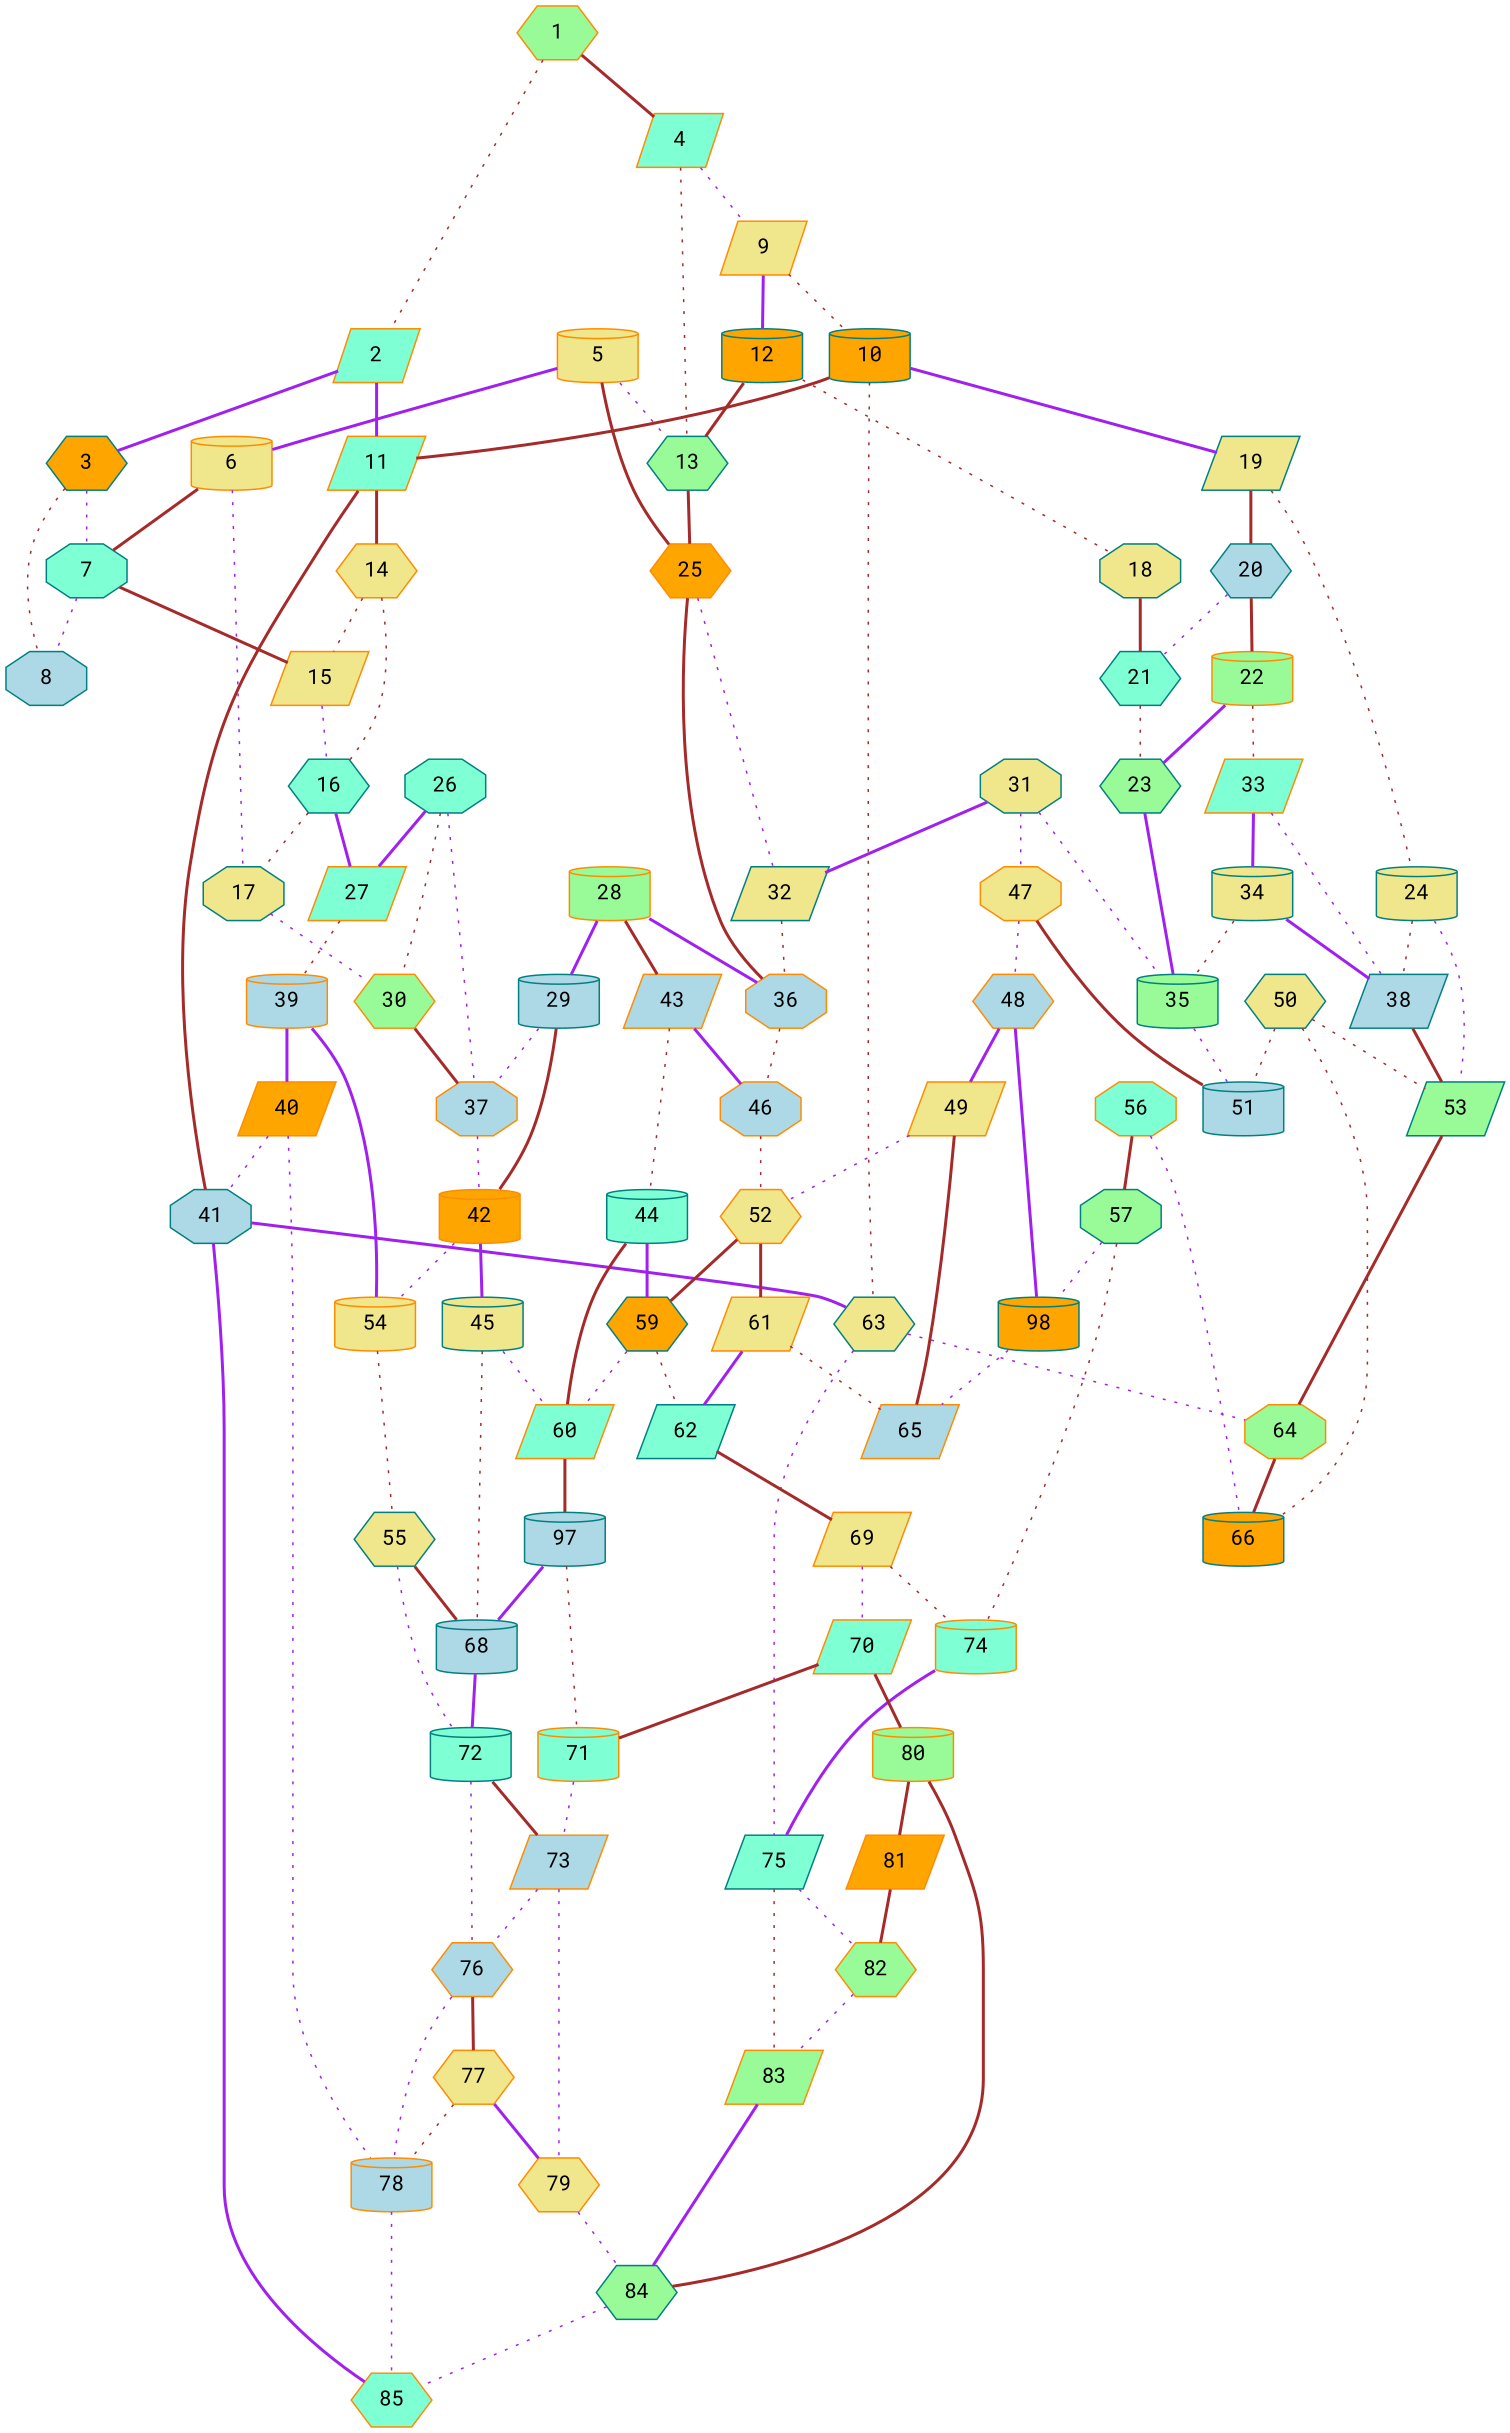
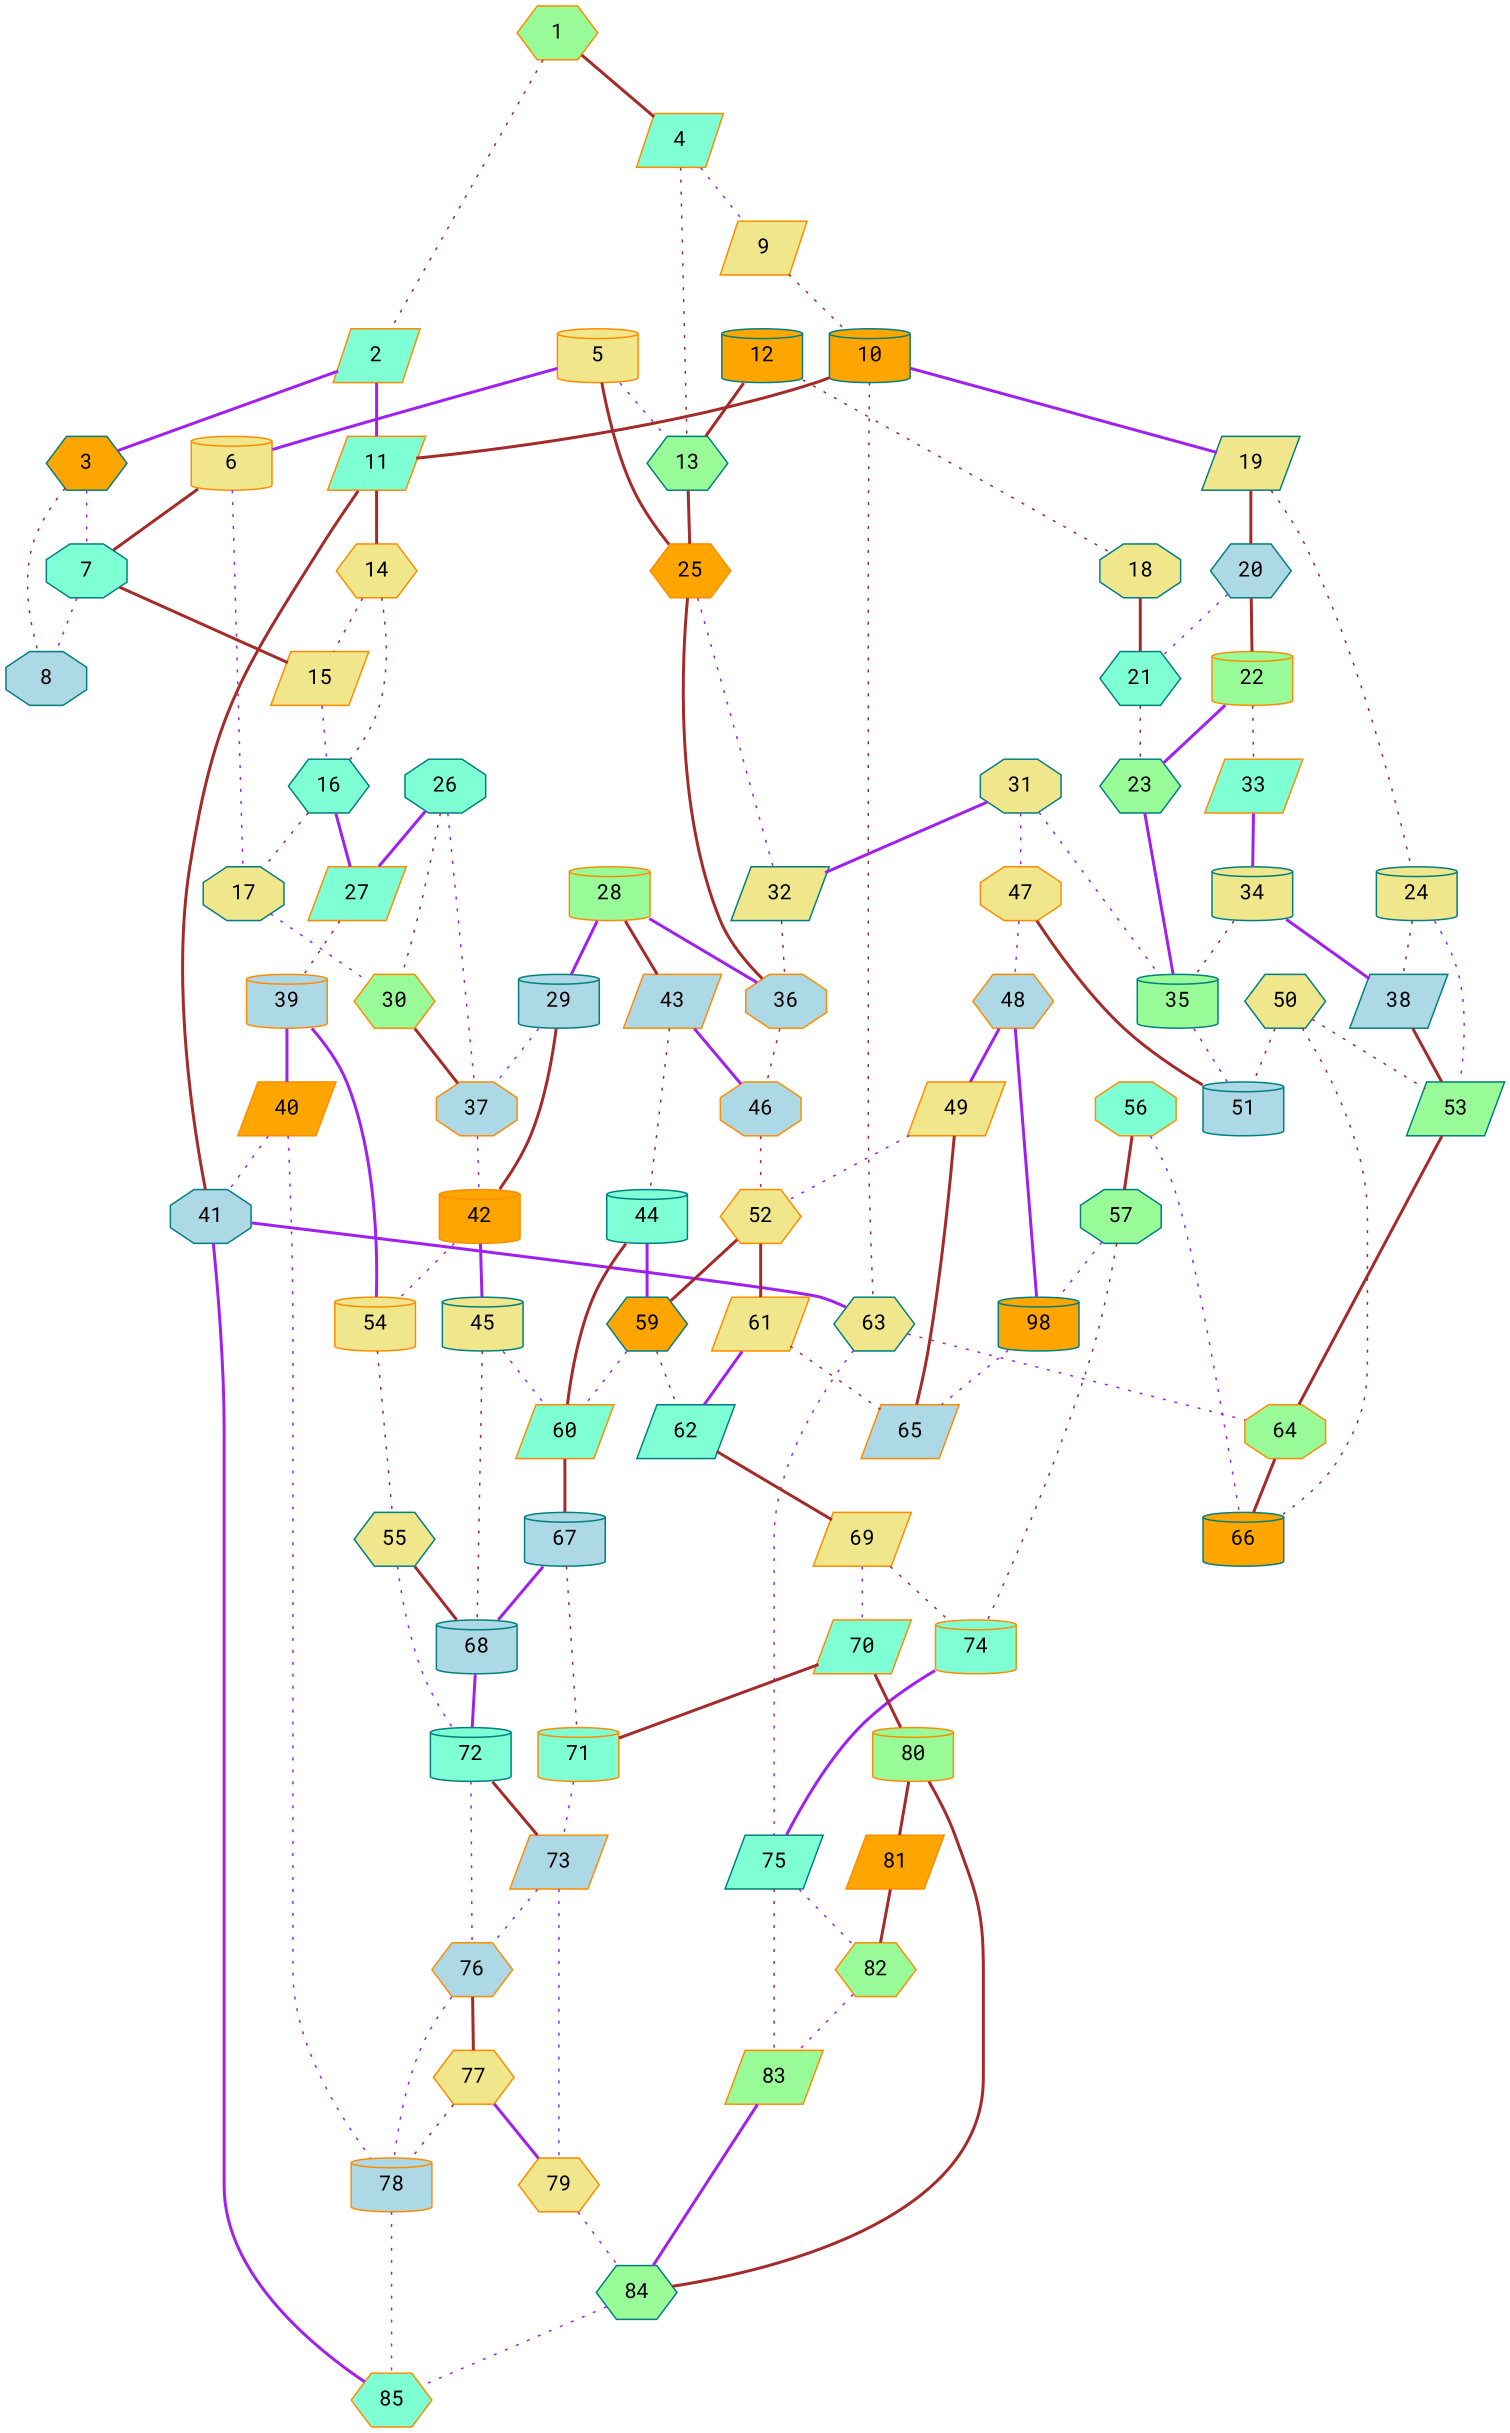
(763, 302) -> none
(1326, 894) -> none
(565, 1539) -> (565, 1539)
